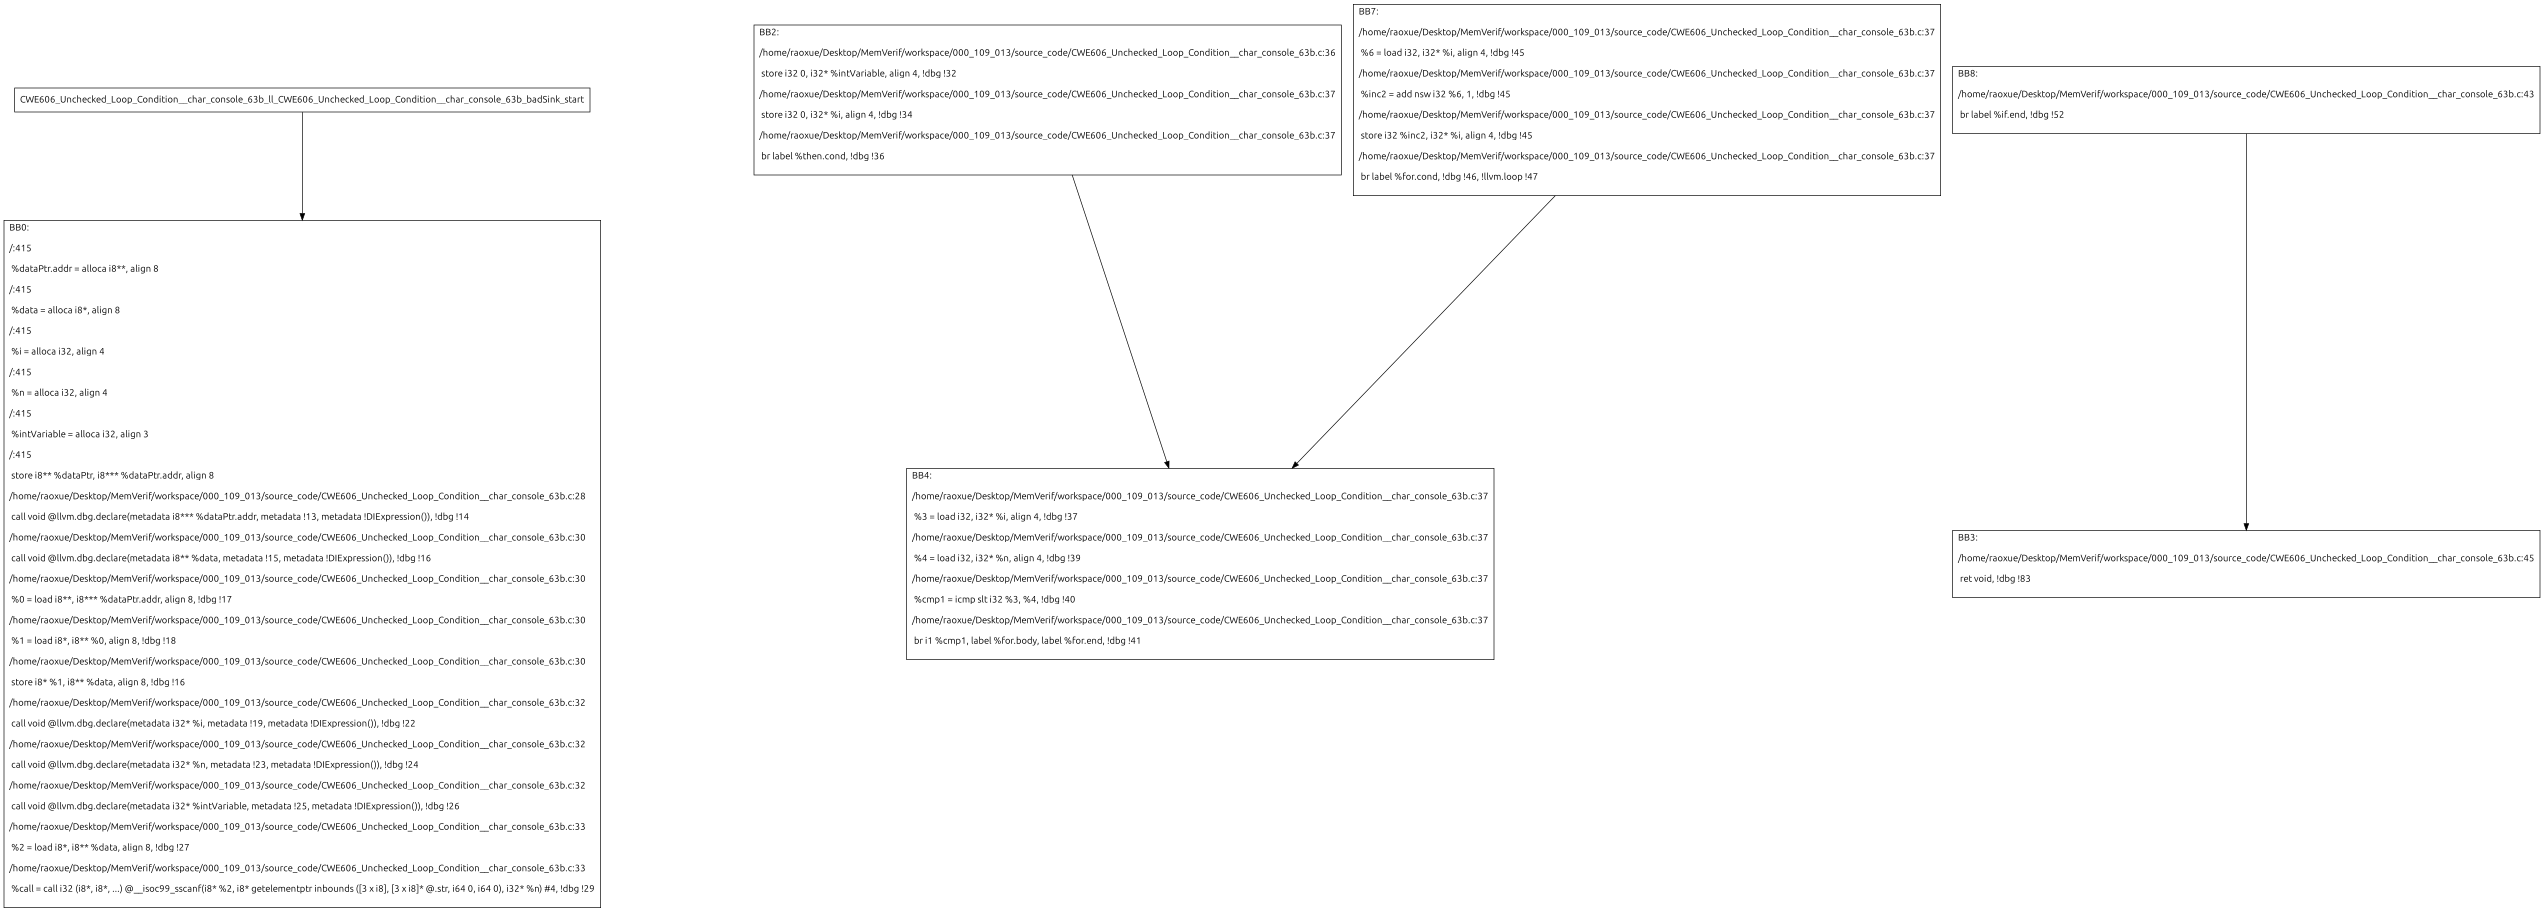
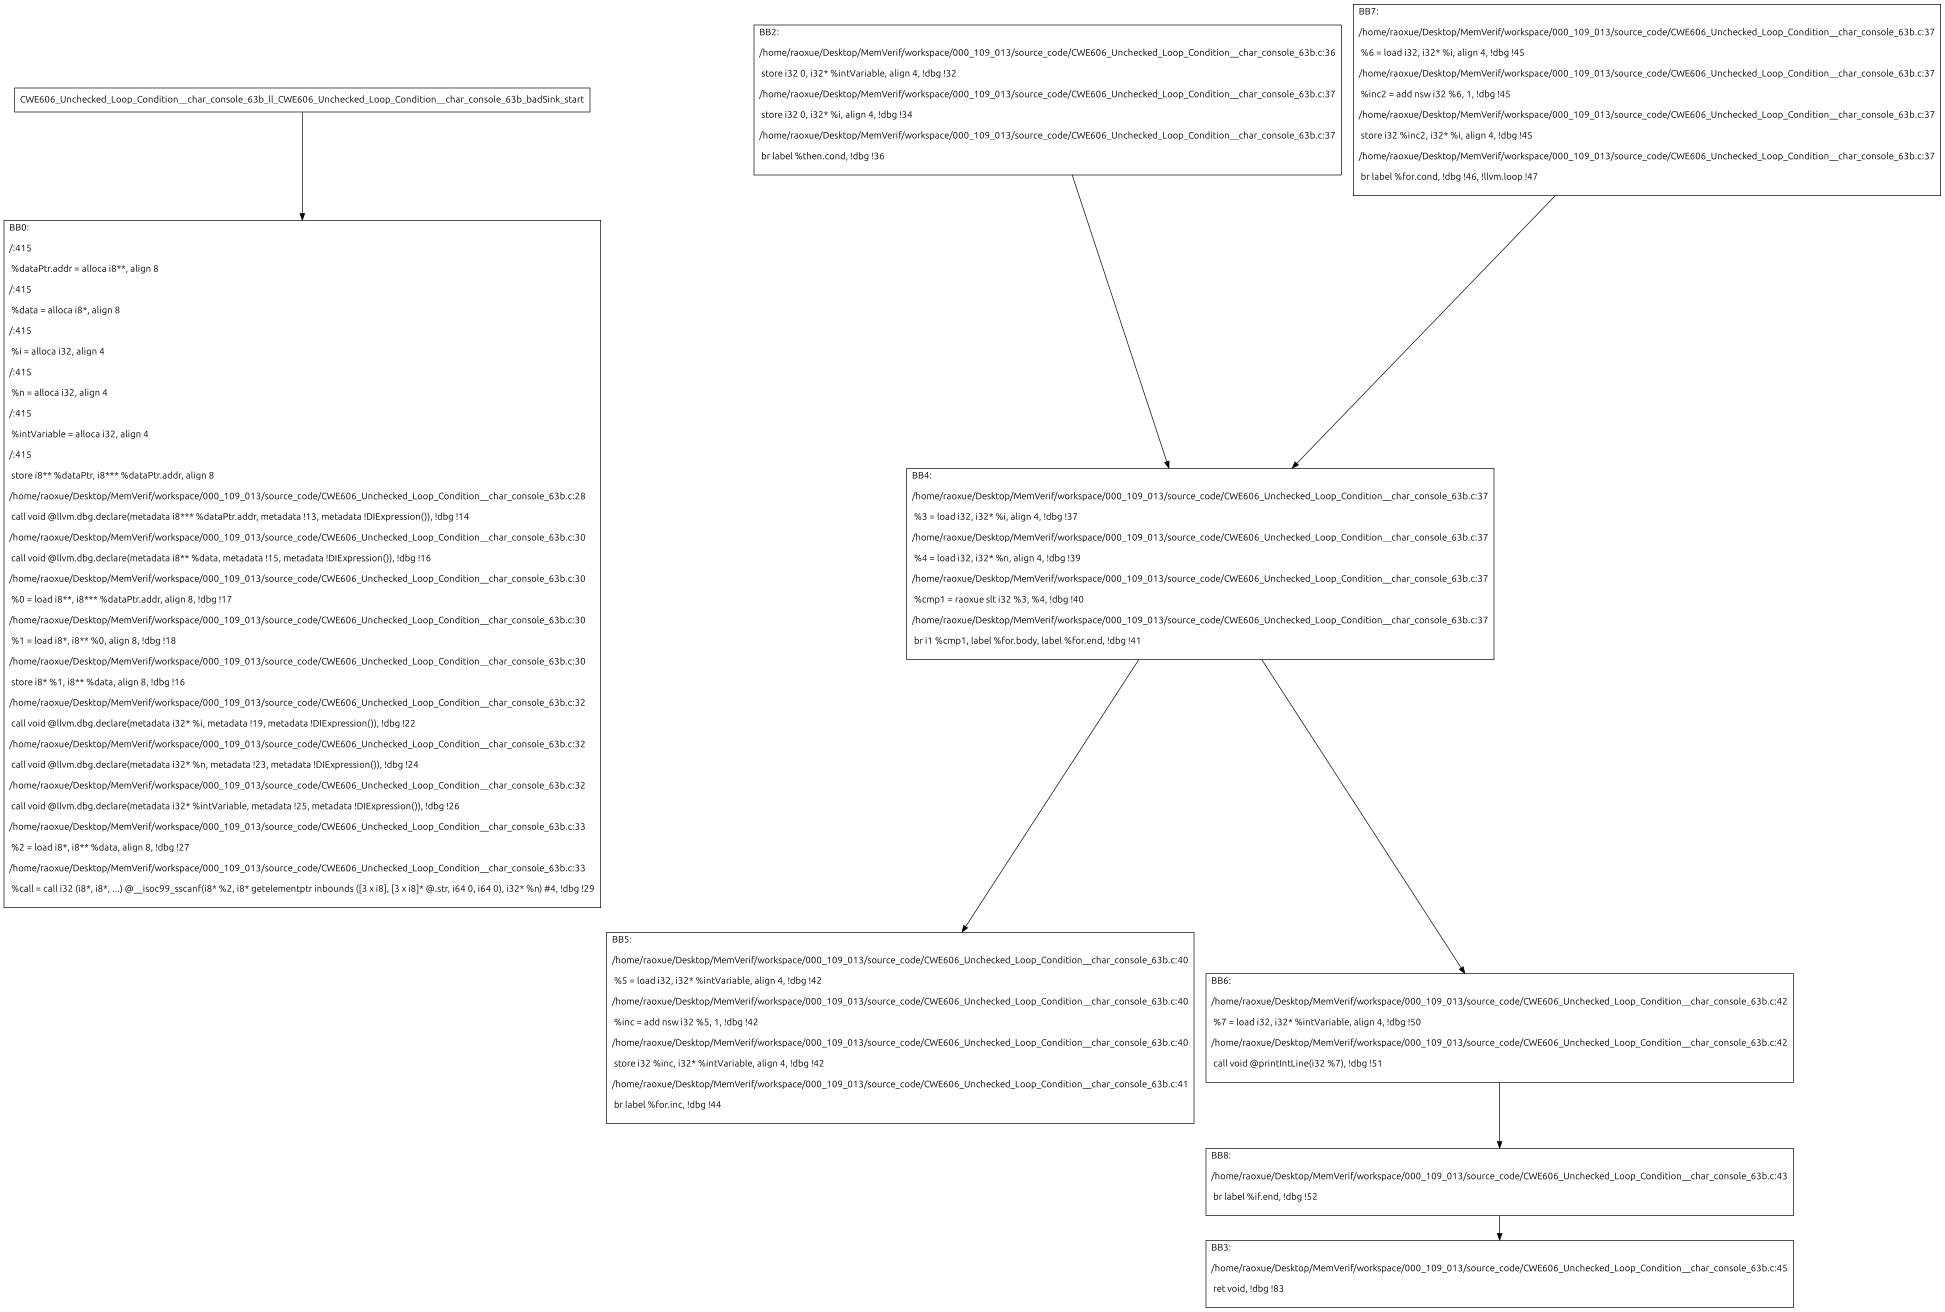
(79, 434) -> (79, 434)
(994, 600) -> (998, 600)
none -> (900, 1028)
none -> (1500, 1028)
